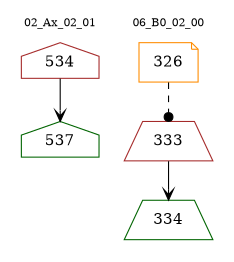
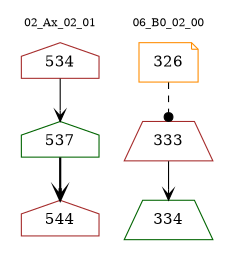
none -> (60, 220)
